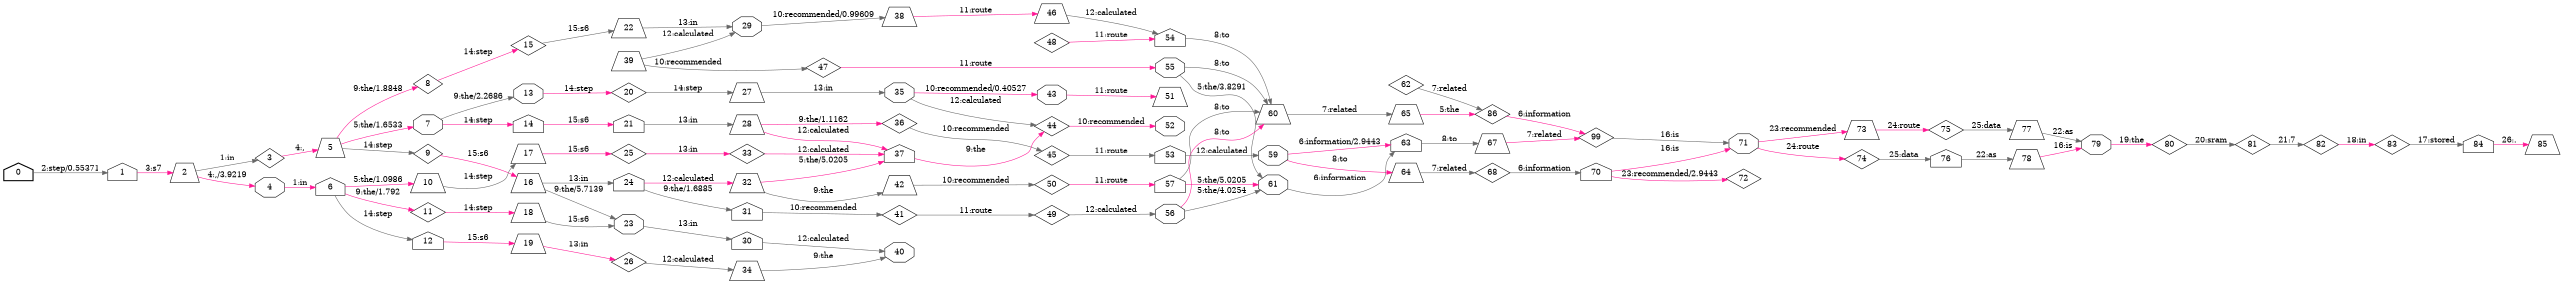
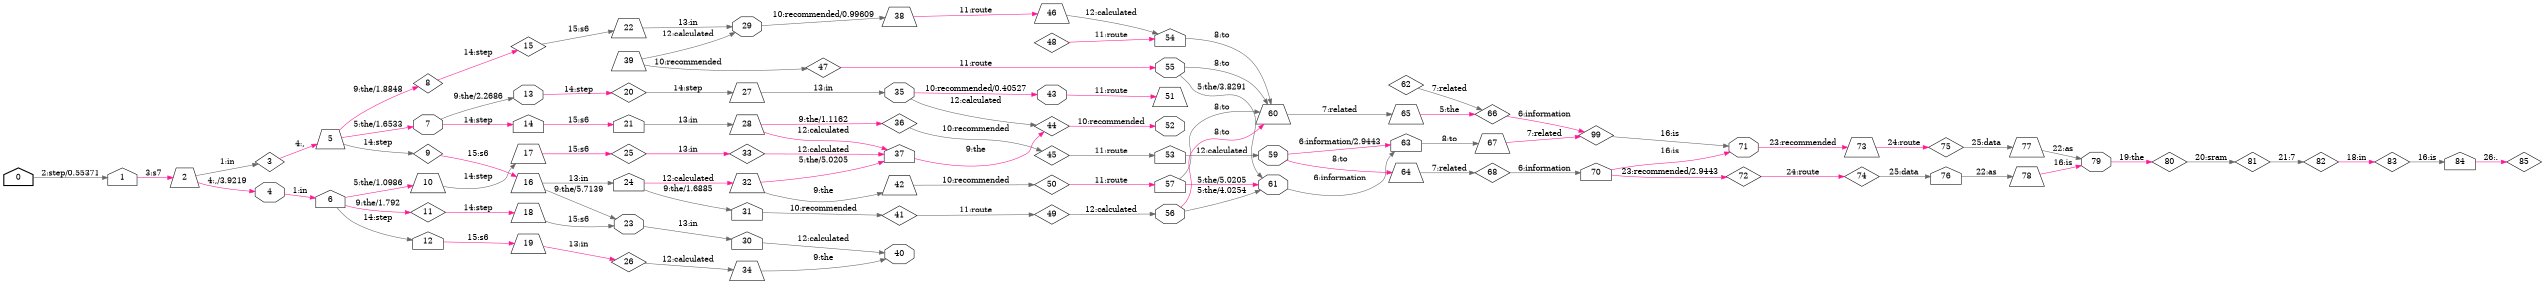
(1492, 114) -> (1492, 114)
(2436, 141) -> (2427, 158)
(2543, 145) -> (2524, 162)
(1798, 155) -> (1800, 177)
